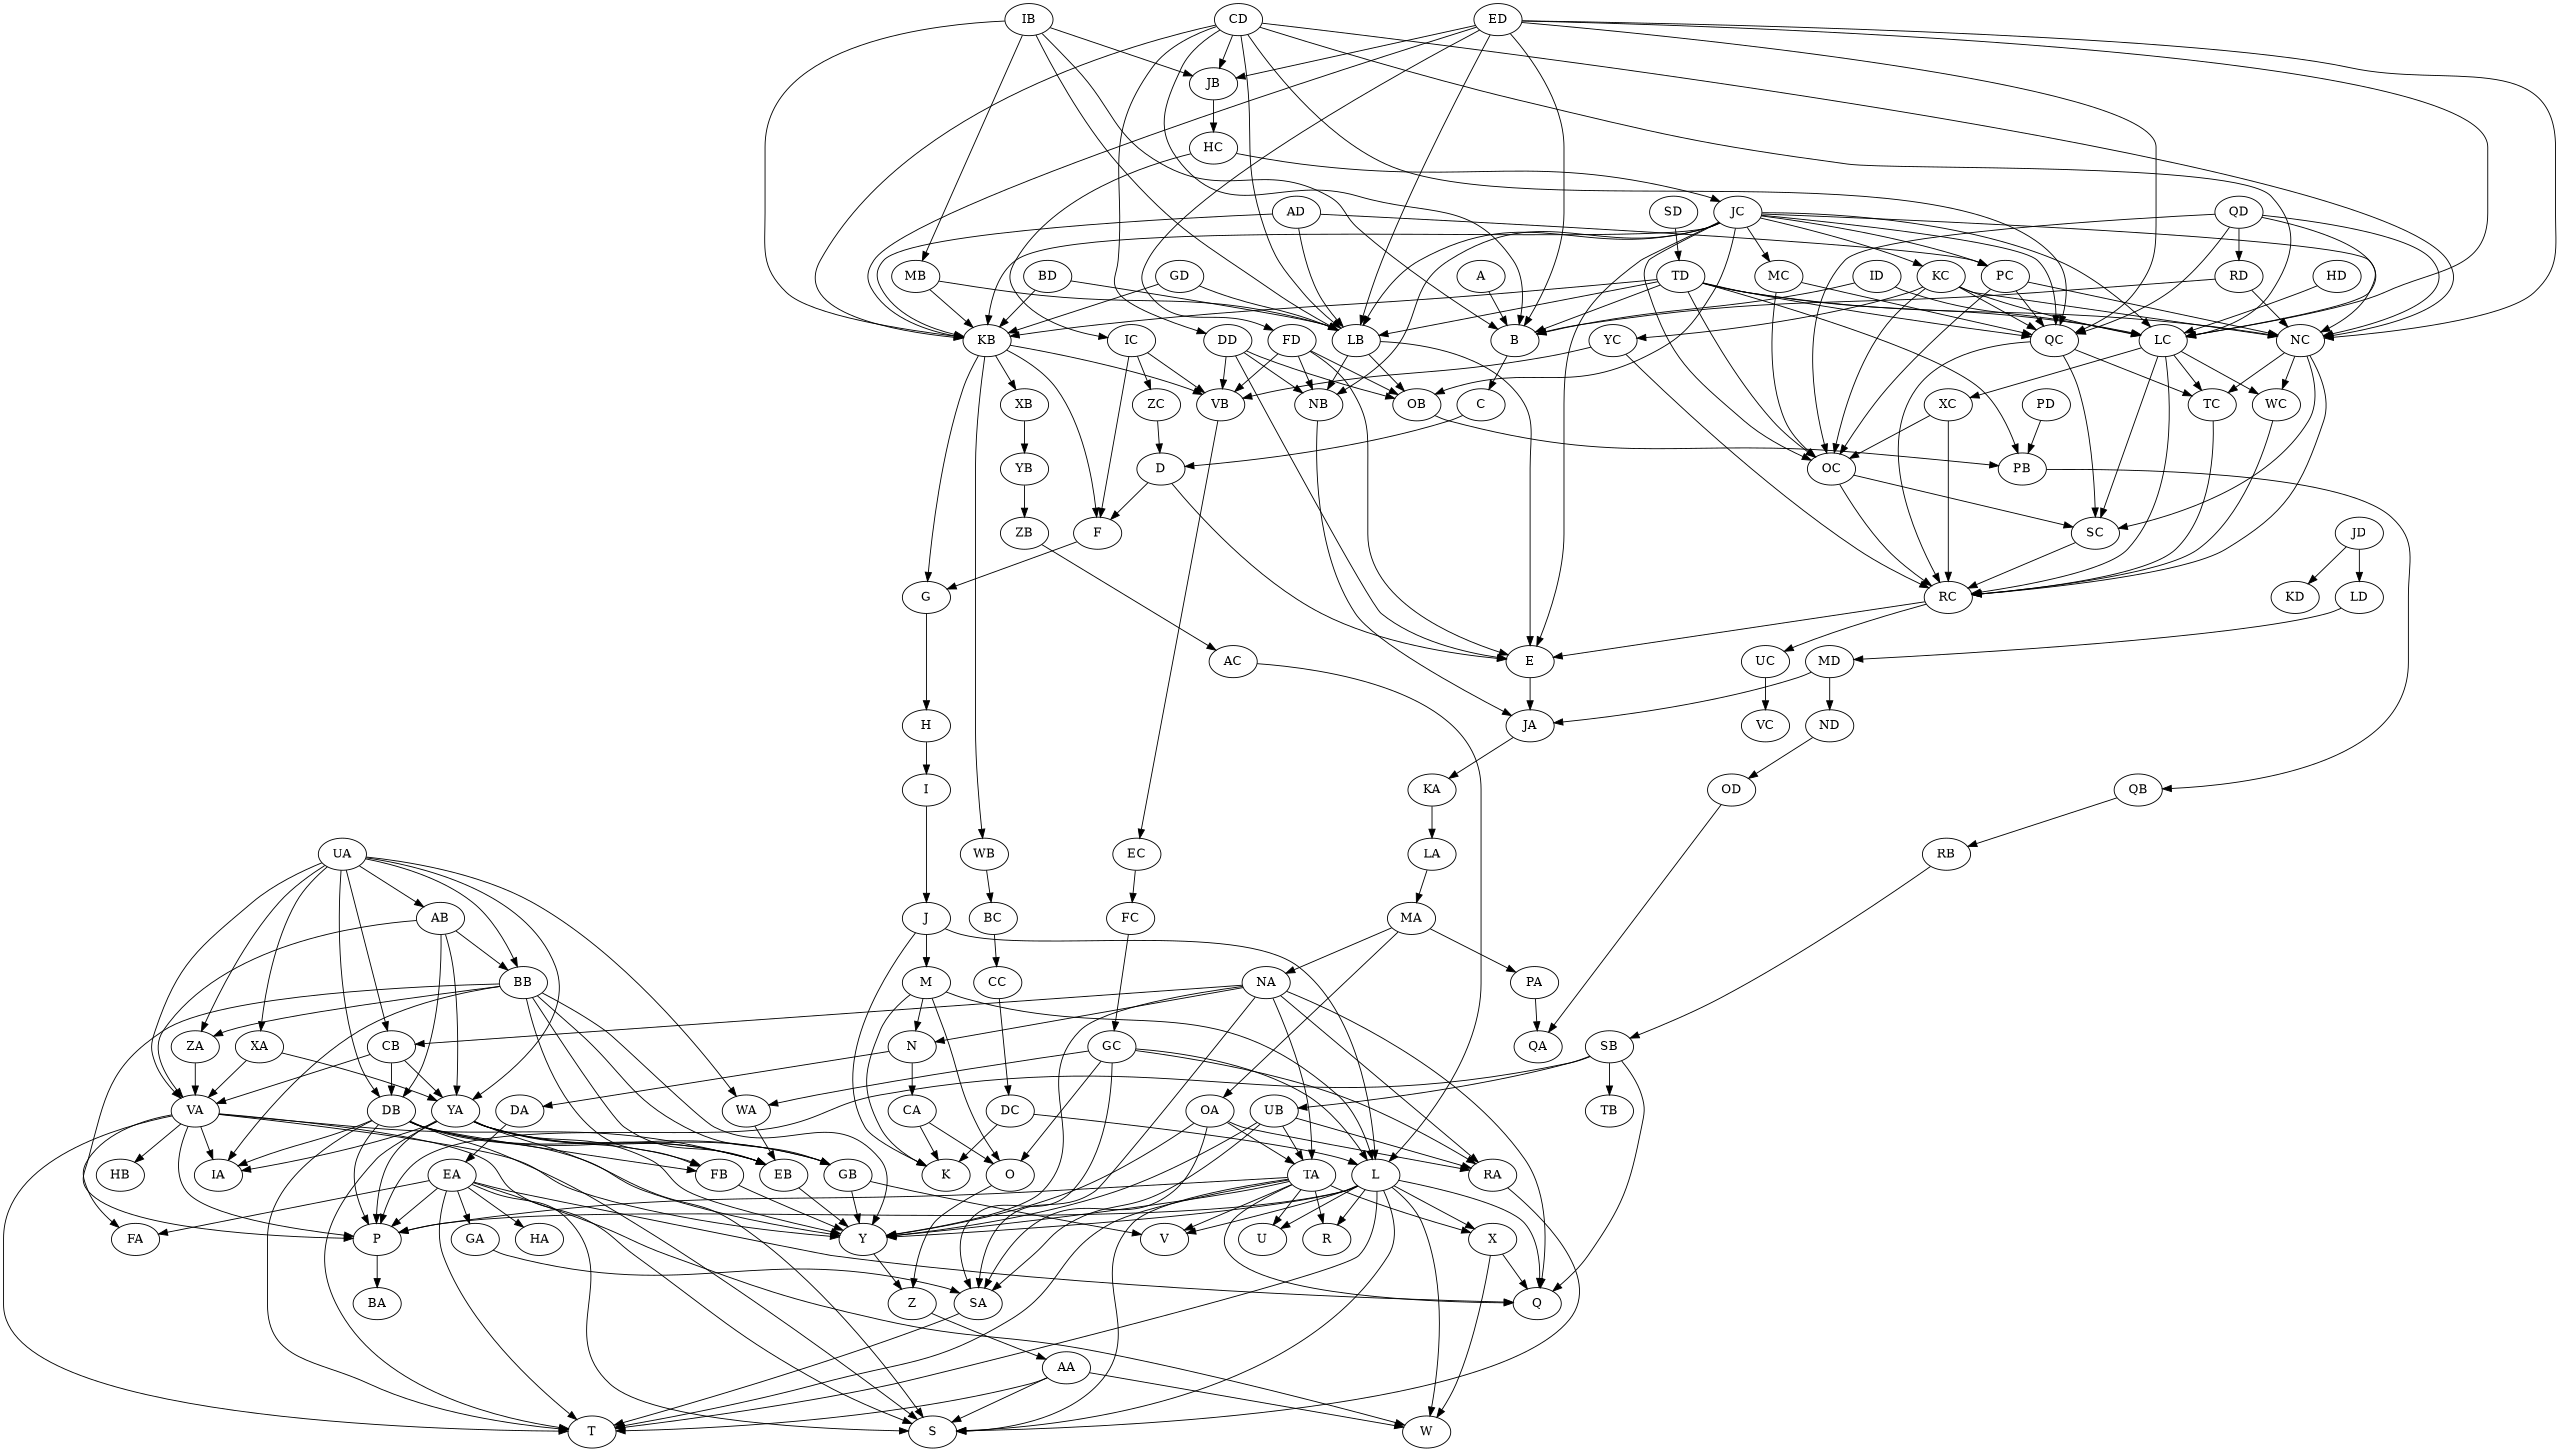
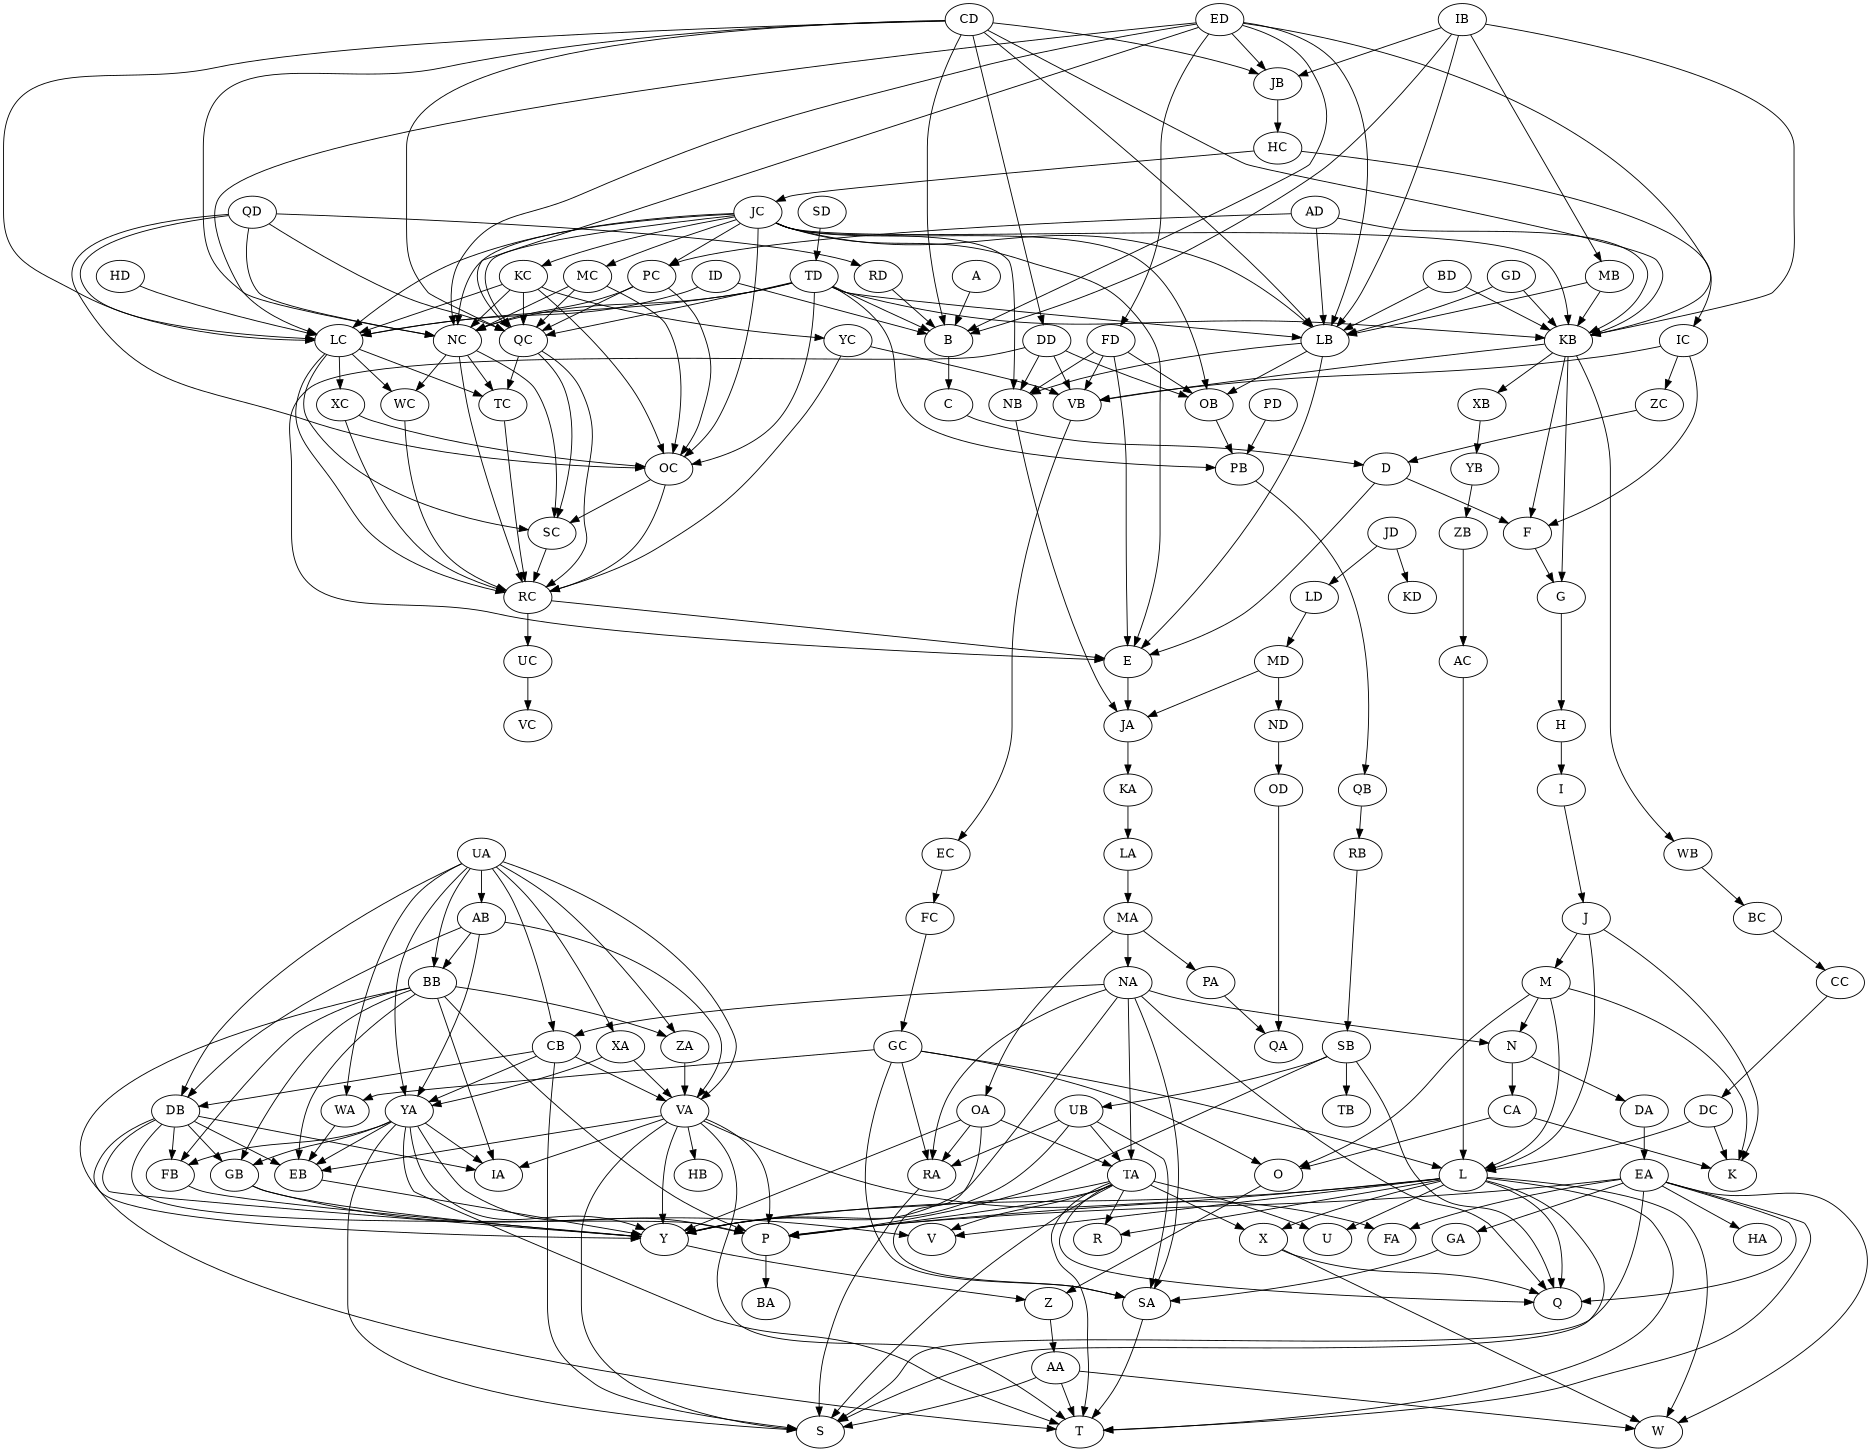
(2271, 310) -> (531, 305)
(672, 1247) -> (550, 1331)
